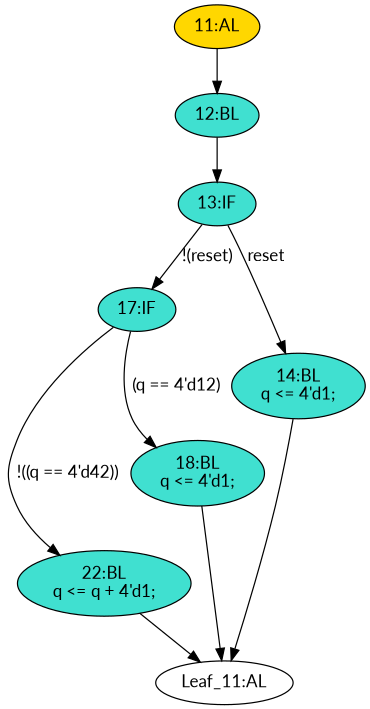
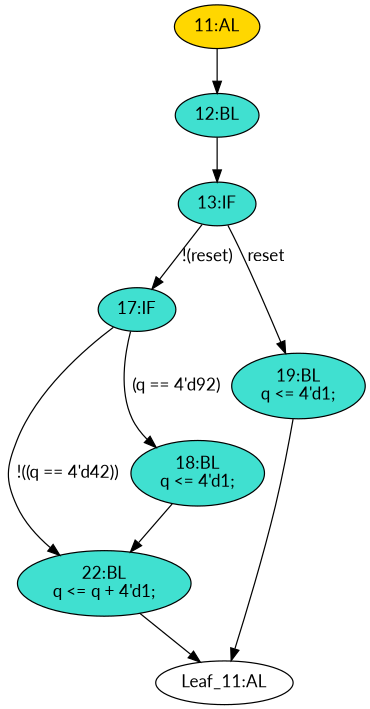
(176, 386) -> (176, 386)
(298, 386) -> (298, 386)
(211, 577) -> (155, 523)
